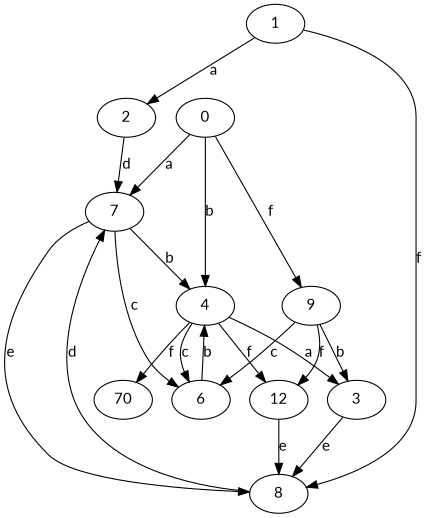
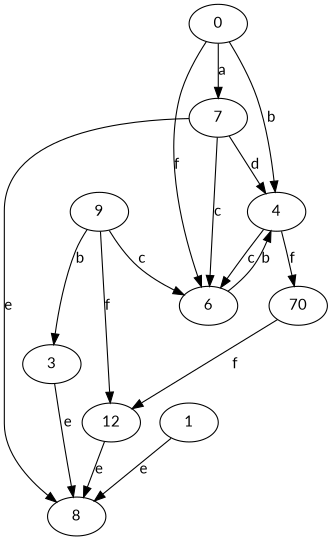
(126, 118) -> none
(256, 207) -> (174, 157)
(170, 259) -> (255, 165)
(419, 259) -> (144, 470)
(281, 344) -> none
(238, 348) -> (210, 361)
(84, 418) -> none
